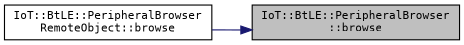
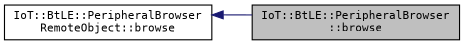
(226, 30) -> (238, 15)
